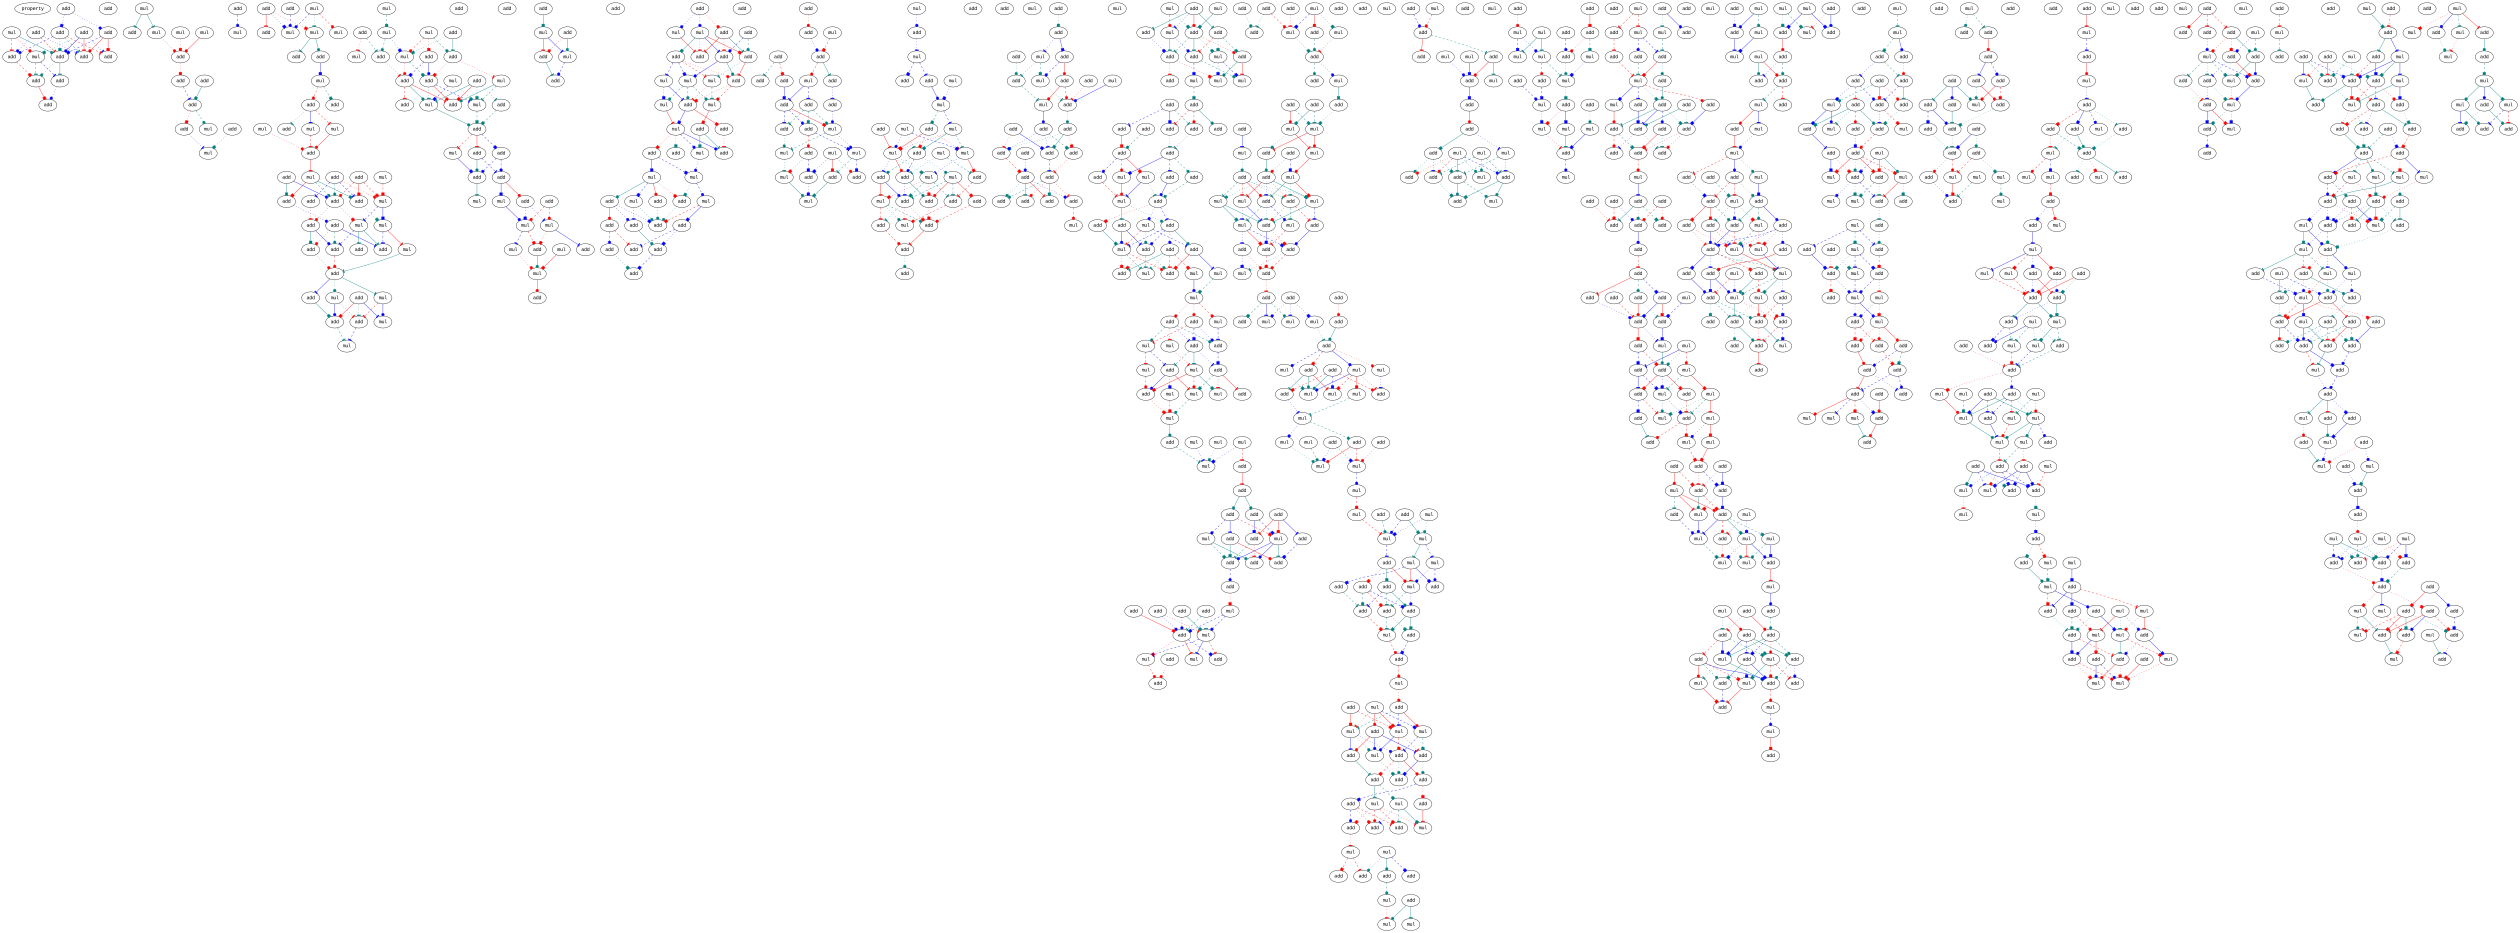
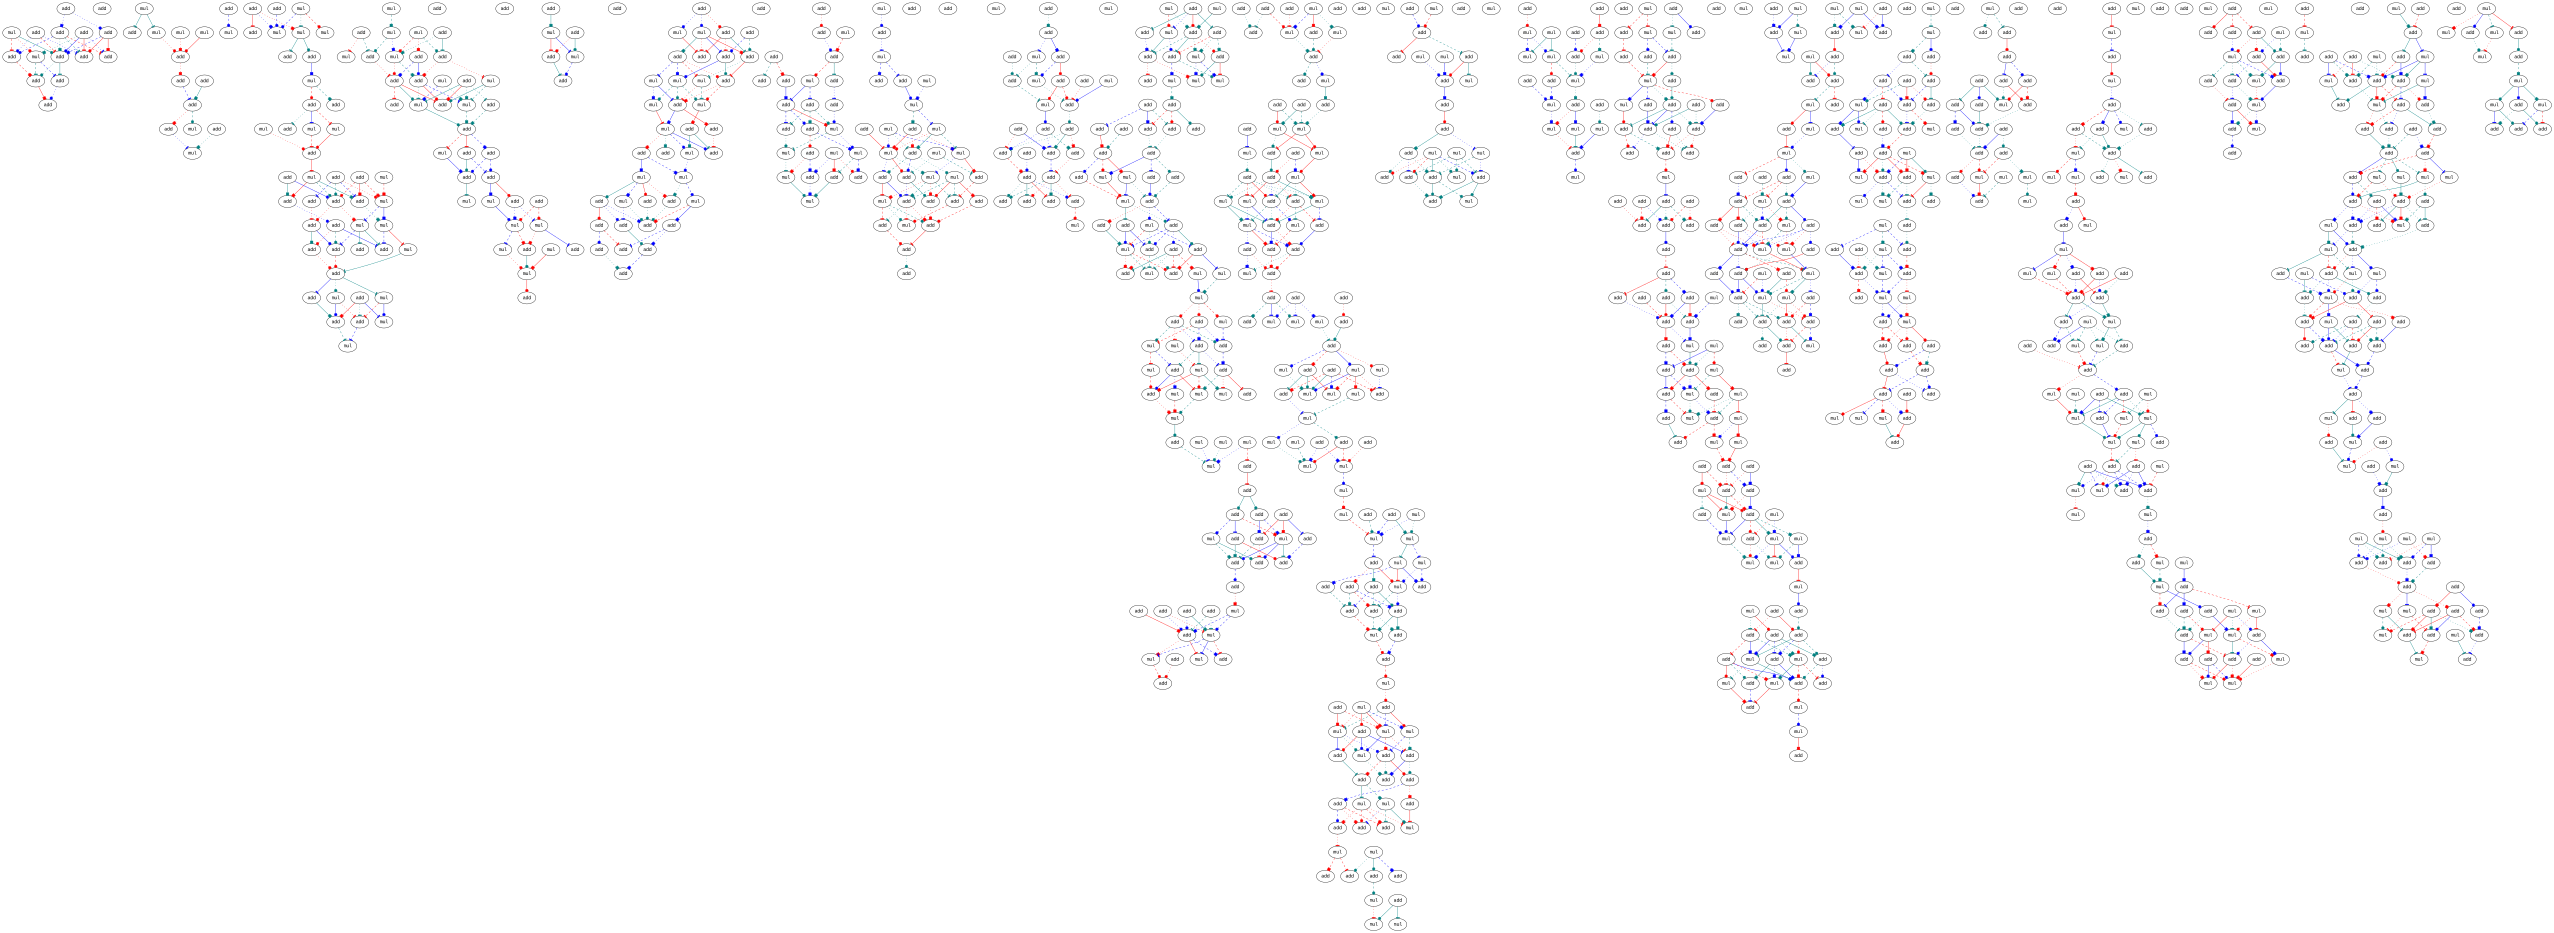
(33, 9) -> none
